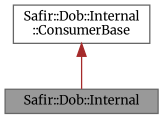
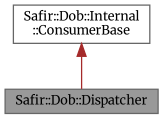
(82, 101) -> (82, 101)
